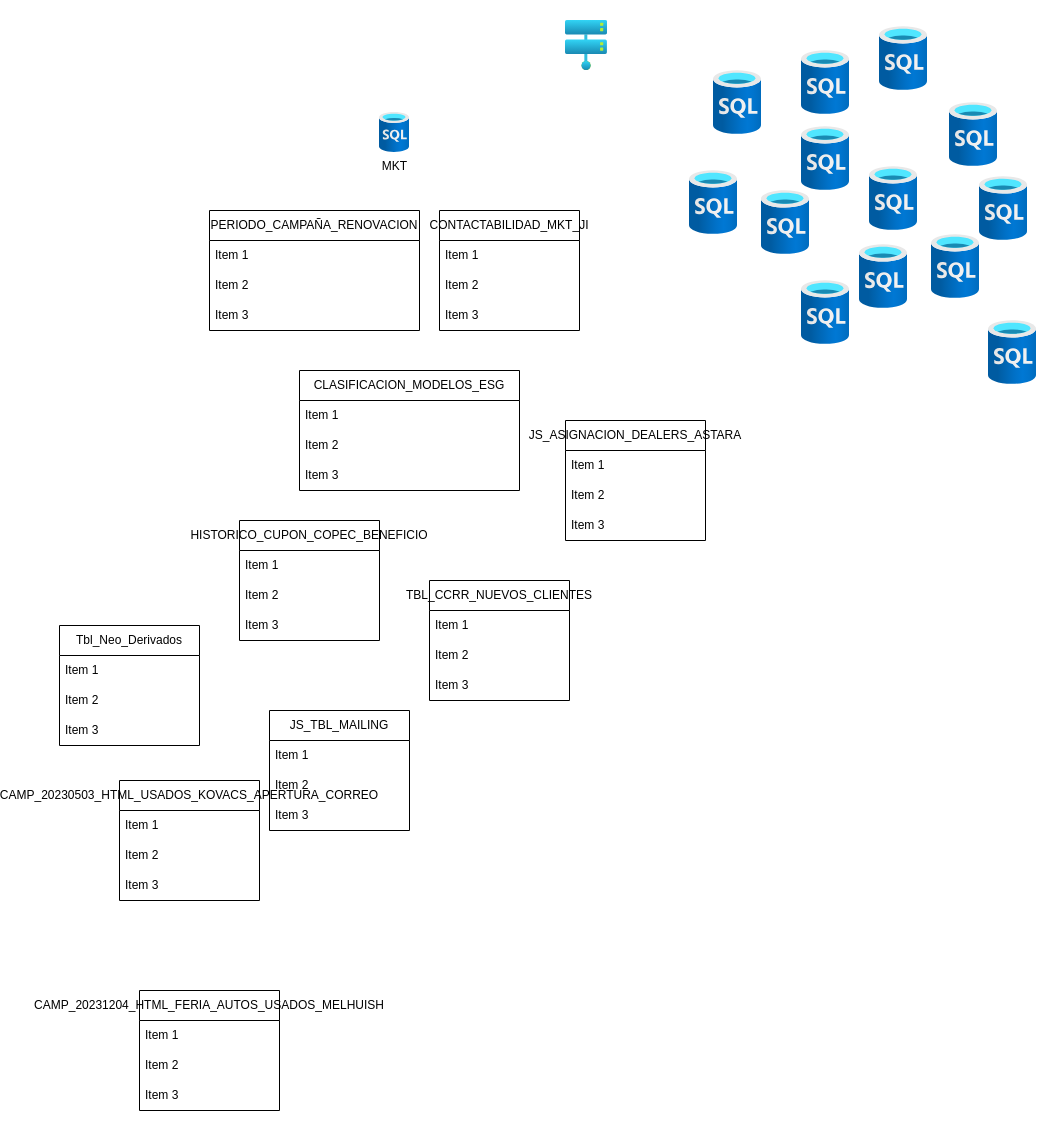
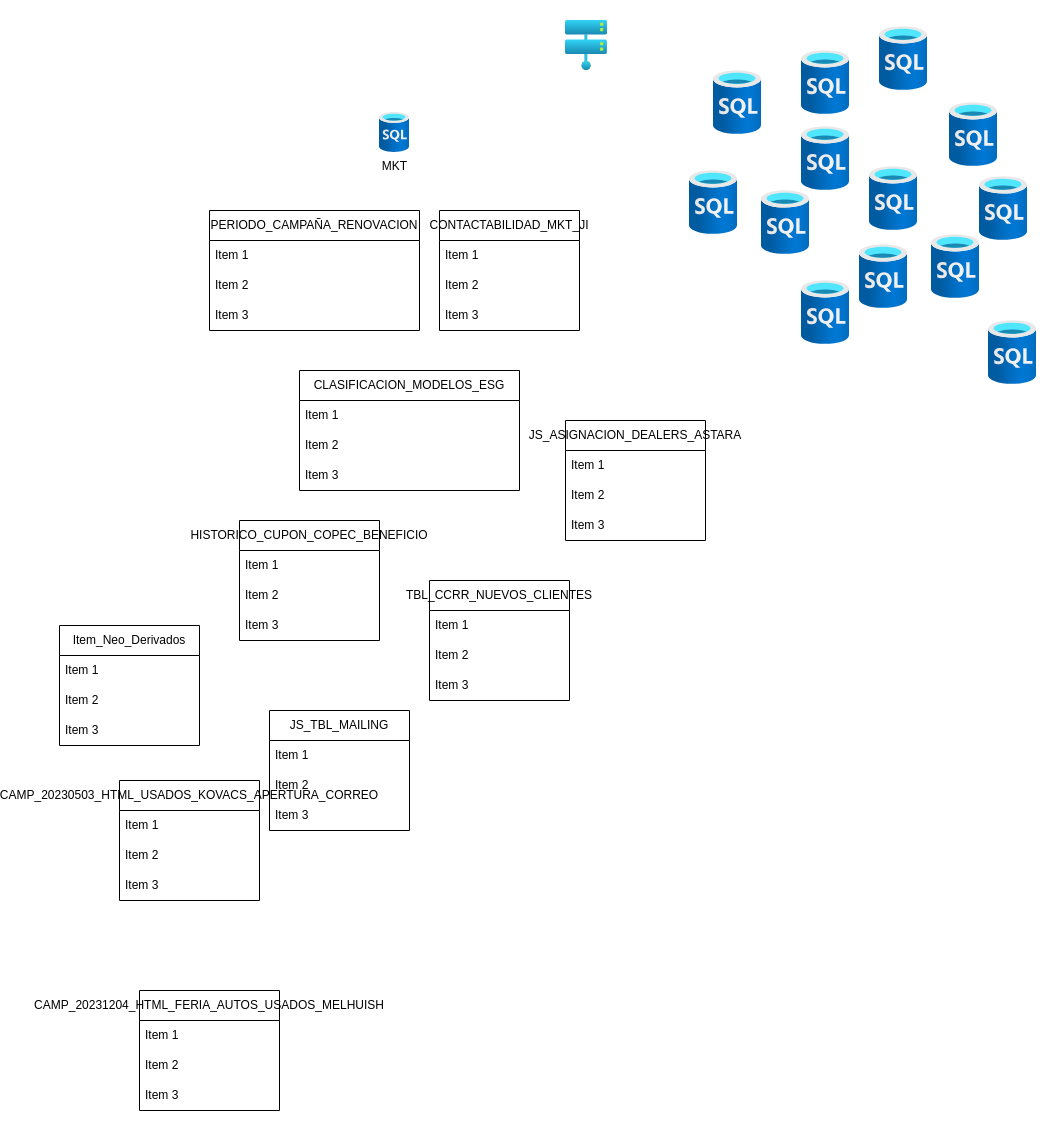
(130, 641) -> (130, 641)
